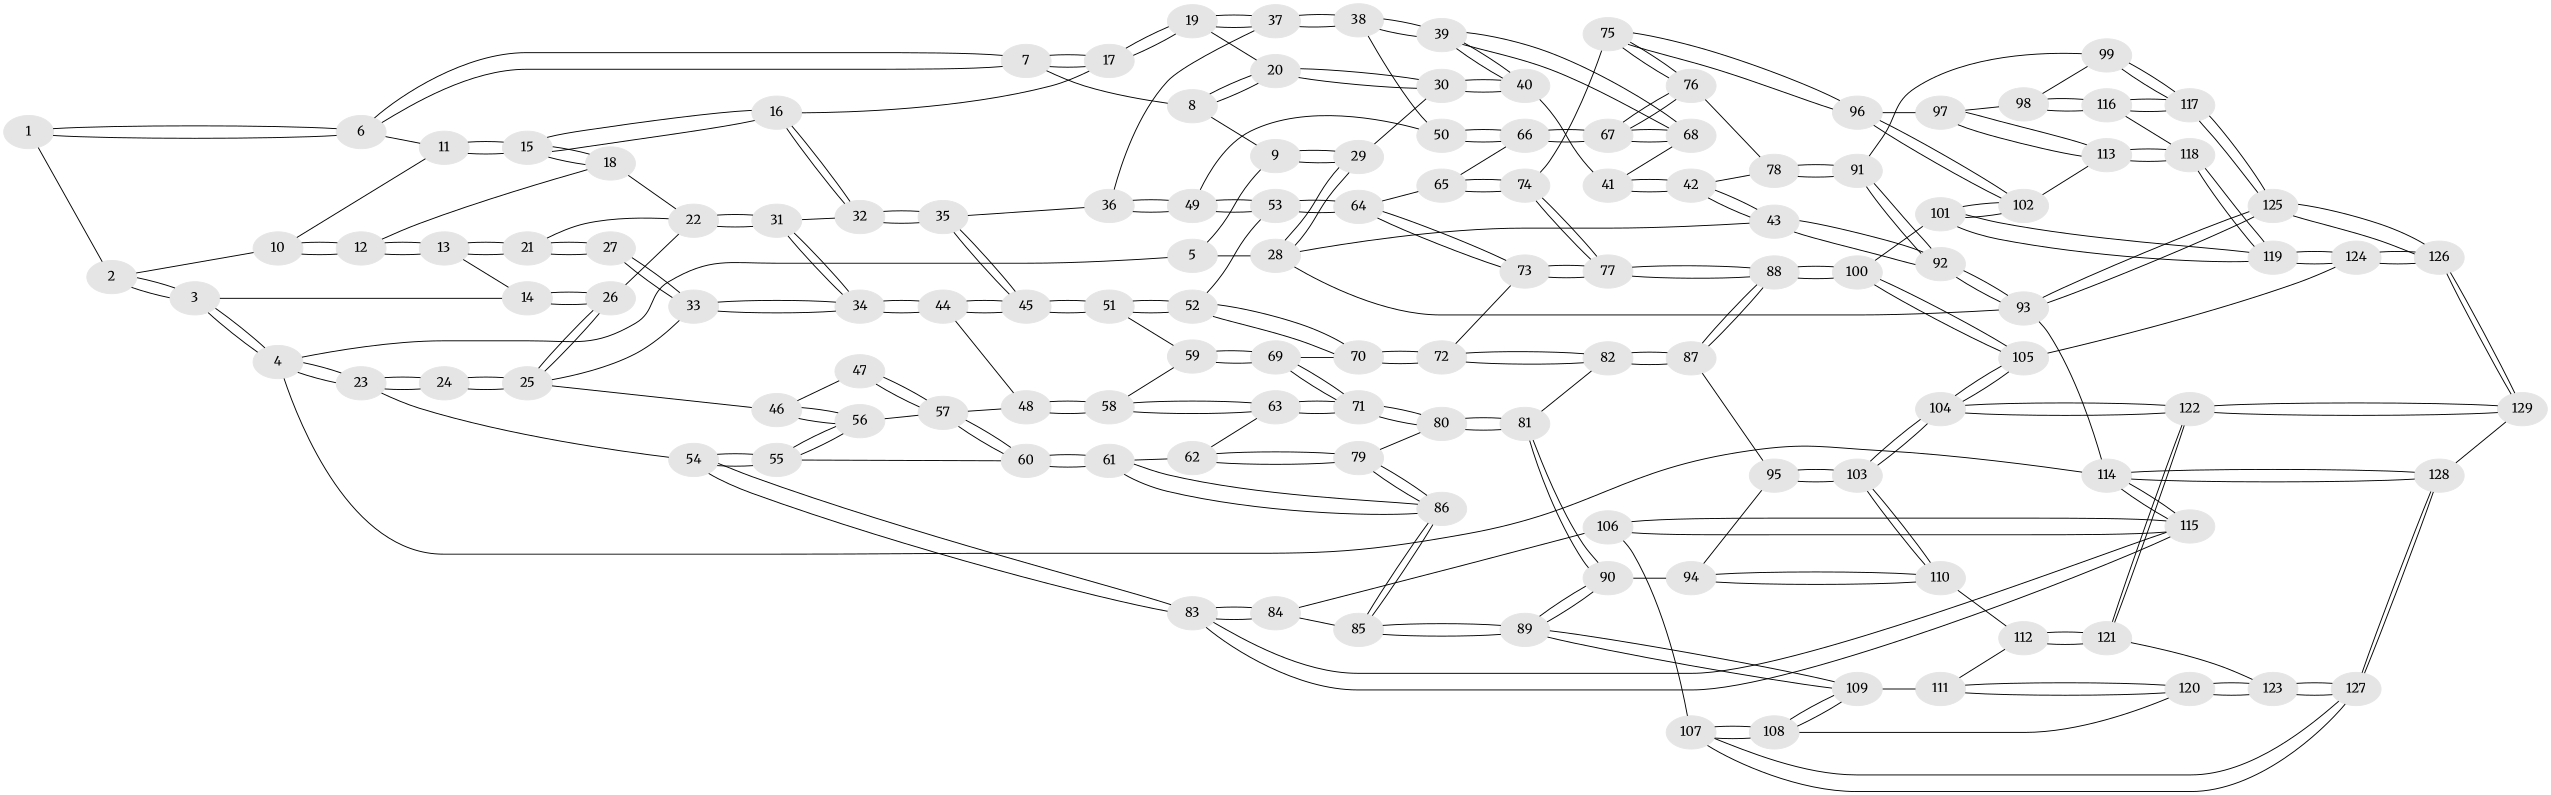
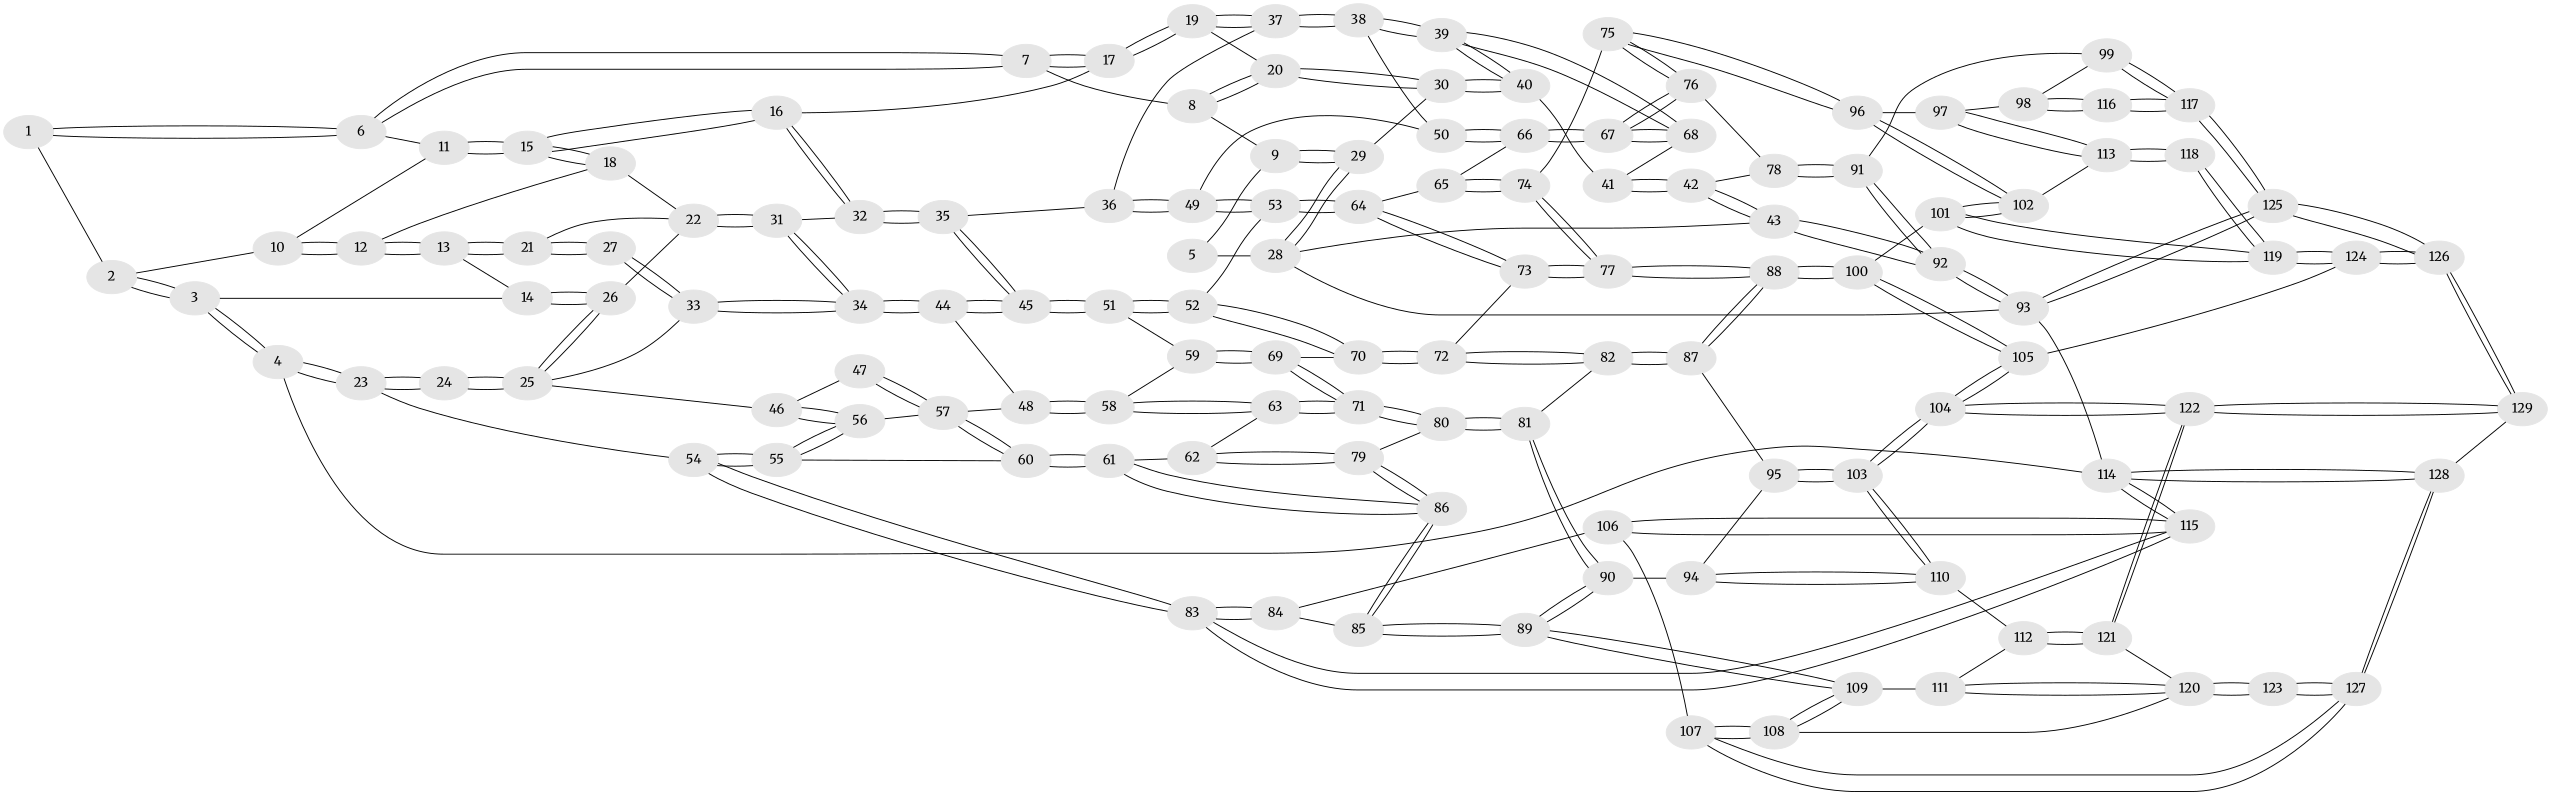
(2148, 130) -> none
(720, 263) -> none
(2193, 657) -> (2148, 664)
